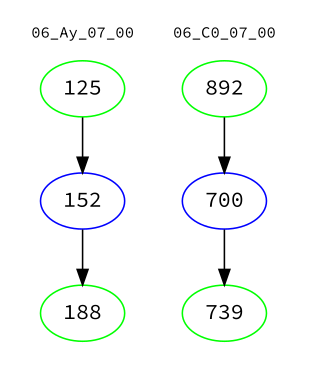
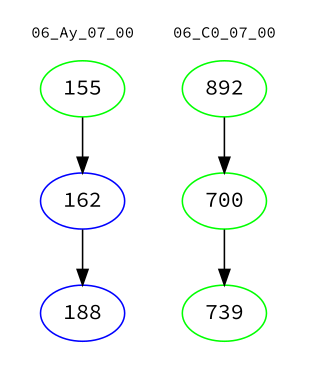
(83, 89) -> (83, 89)
(83, 201) -> (83, 201)
(224, 201) -> (224, 201)
(83, 313) -> (83, 313)
